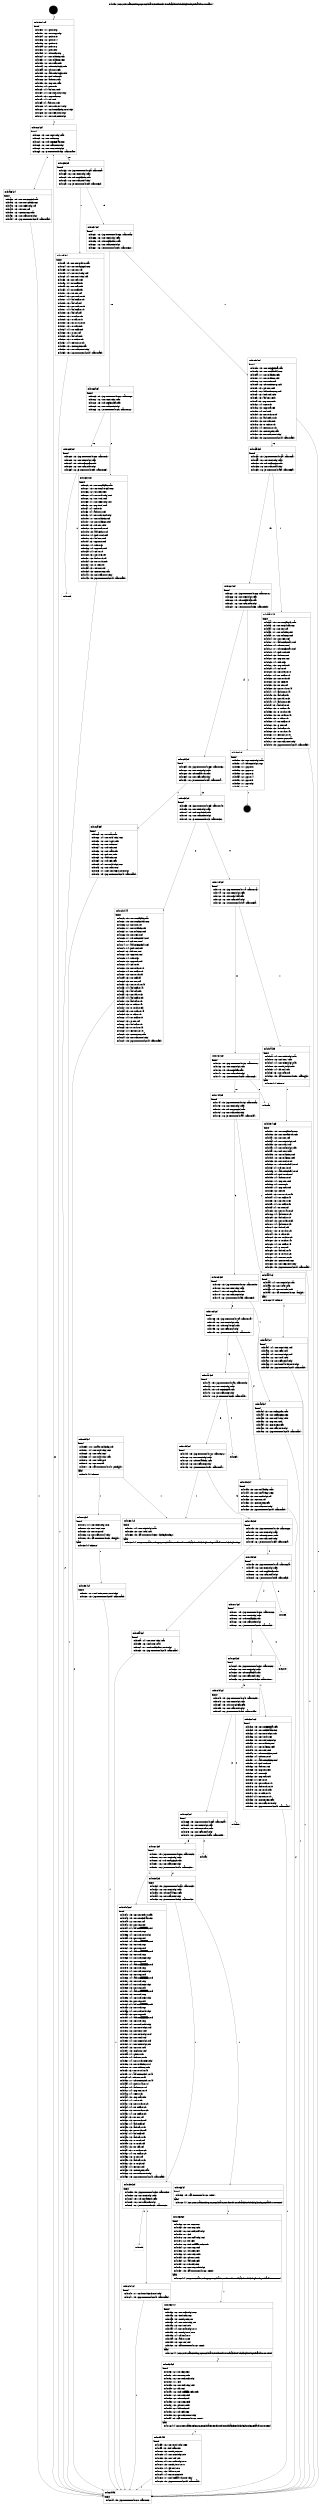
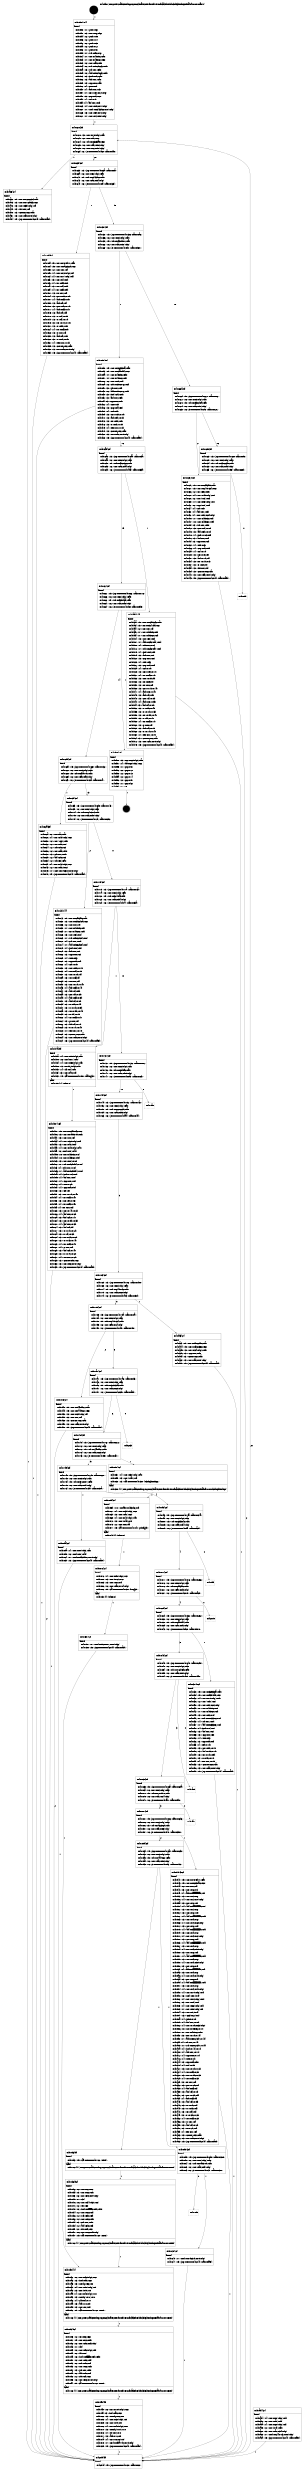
(283, 1288) -> none
(144, 1497) -> (151, 1495)
(109, 2045) -> (63, 1957)
